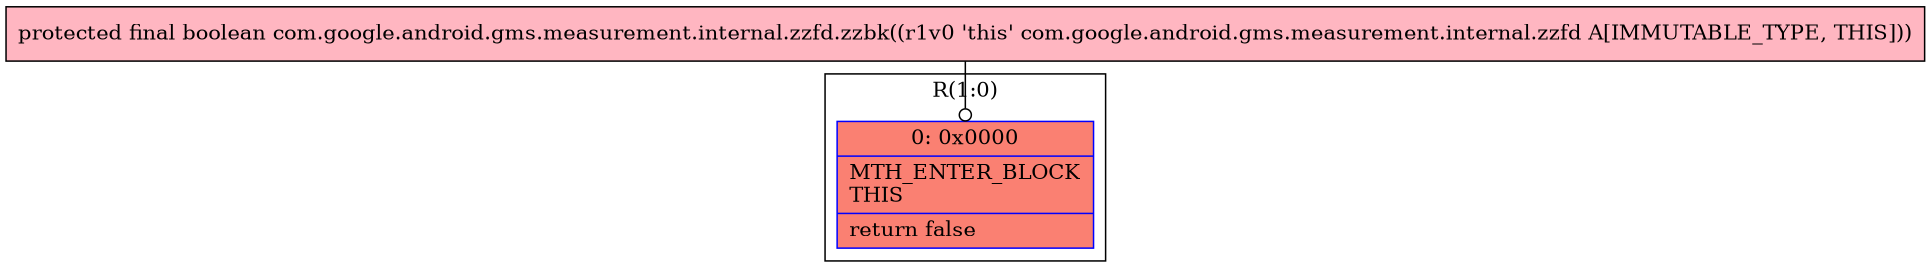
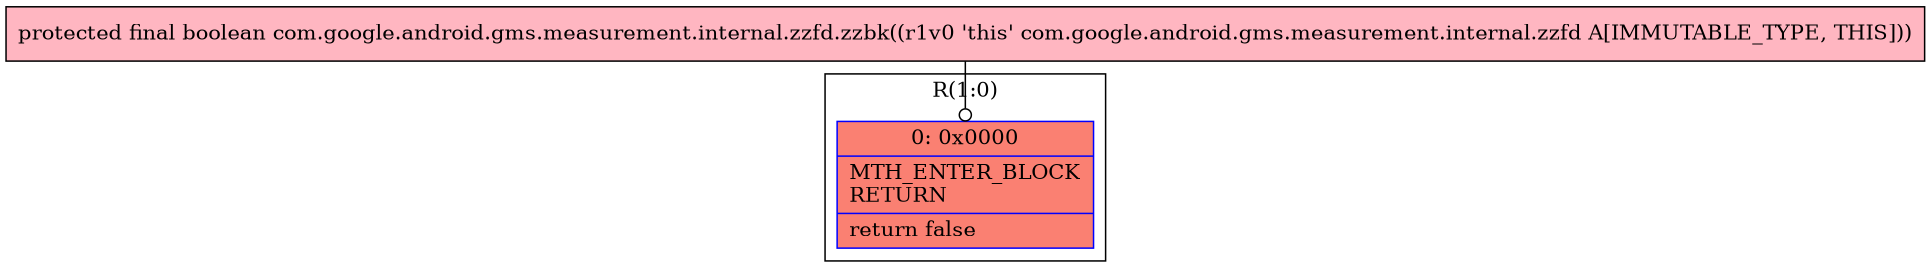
(877, 195) -> (898, 195)
